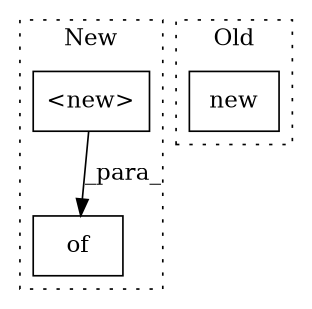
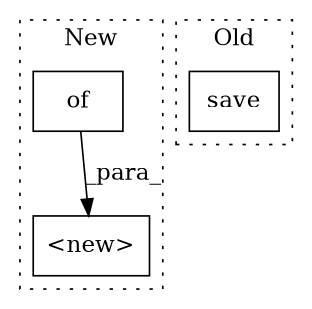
(234, 101) -> (234, 101)
(86, 165) -> (84, 165)
